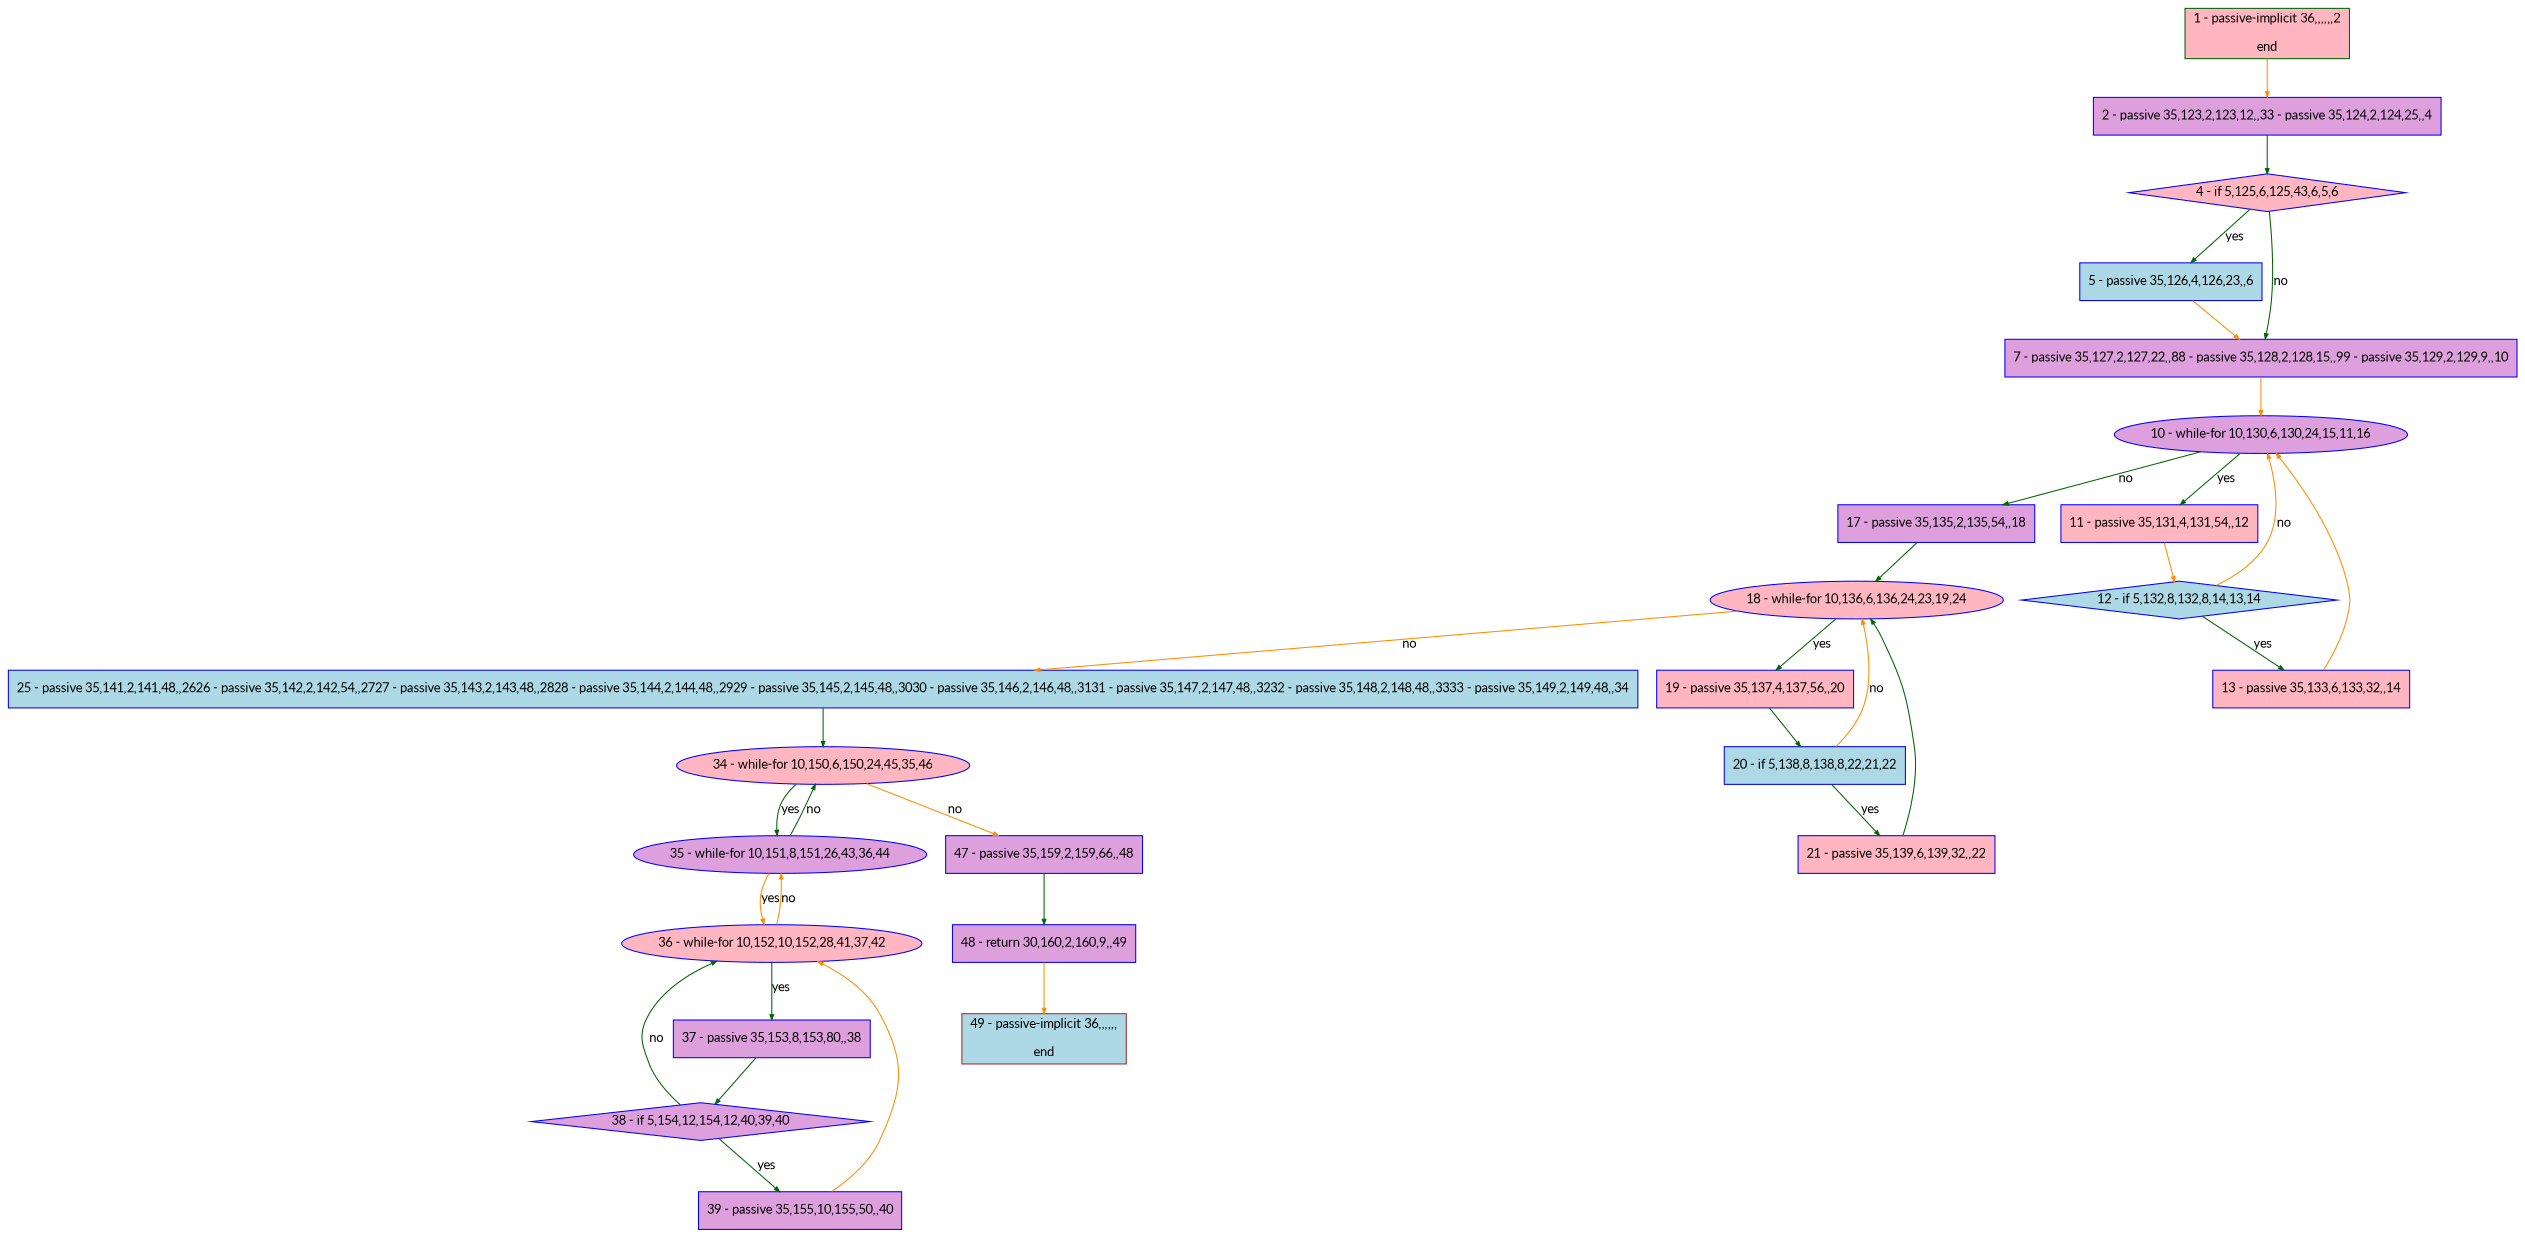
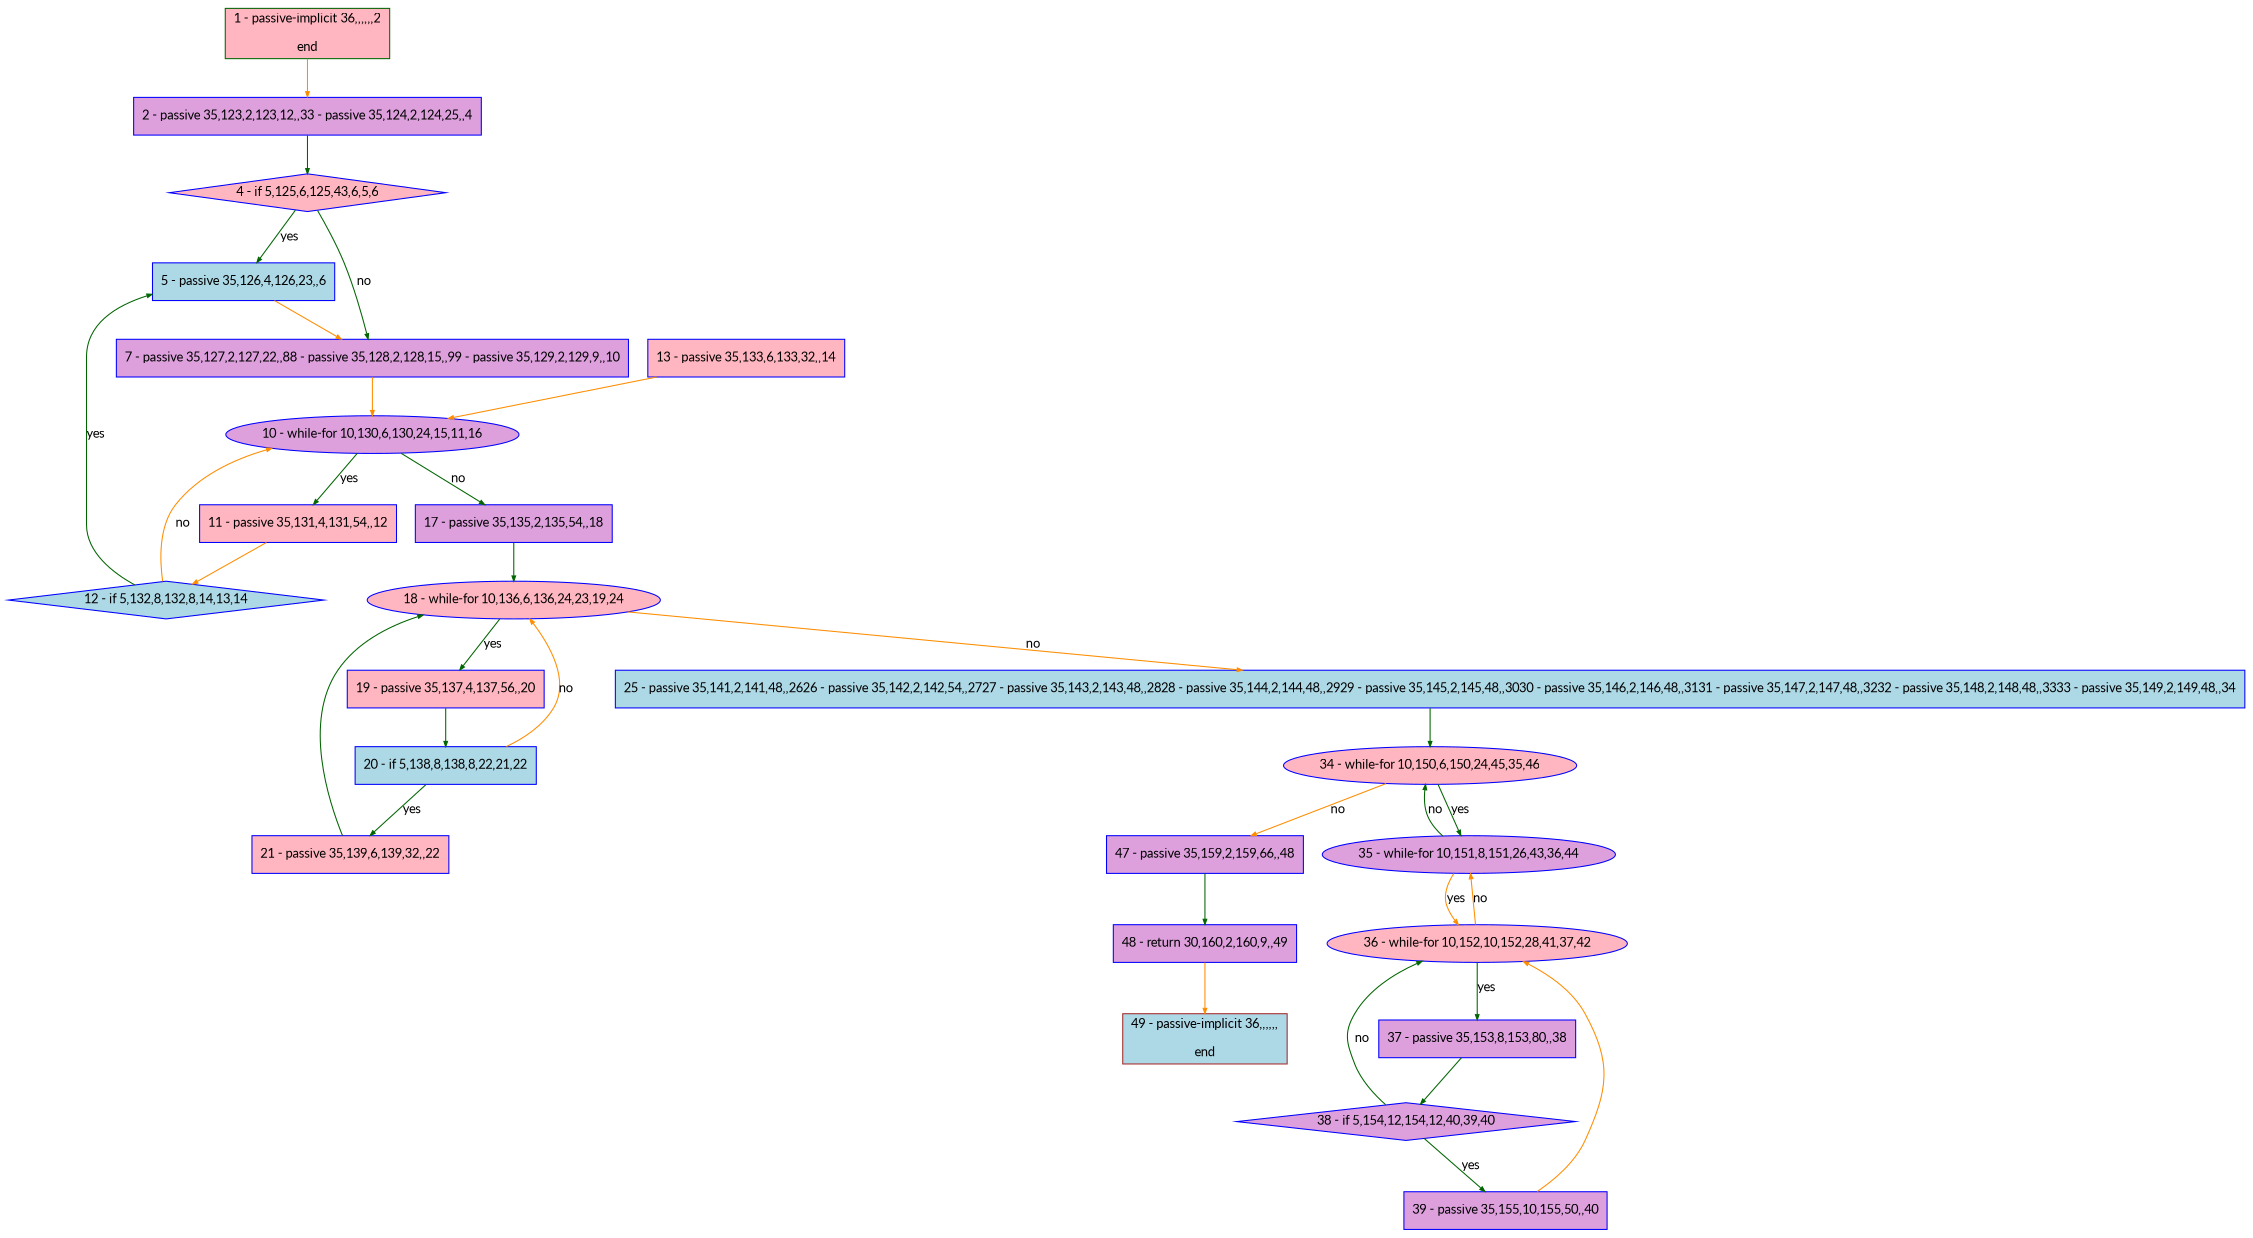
(2241, 642) -> (87, 435)
